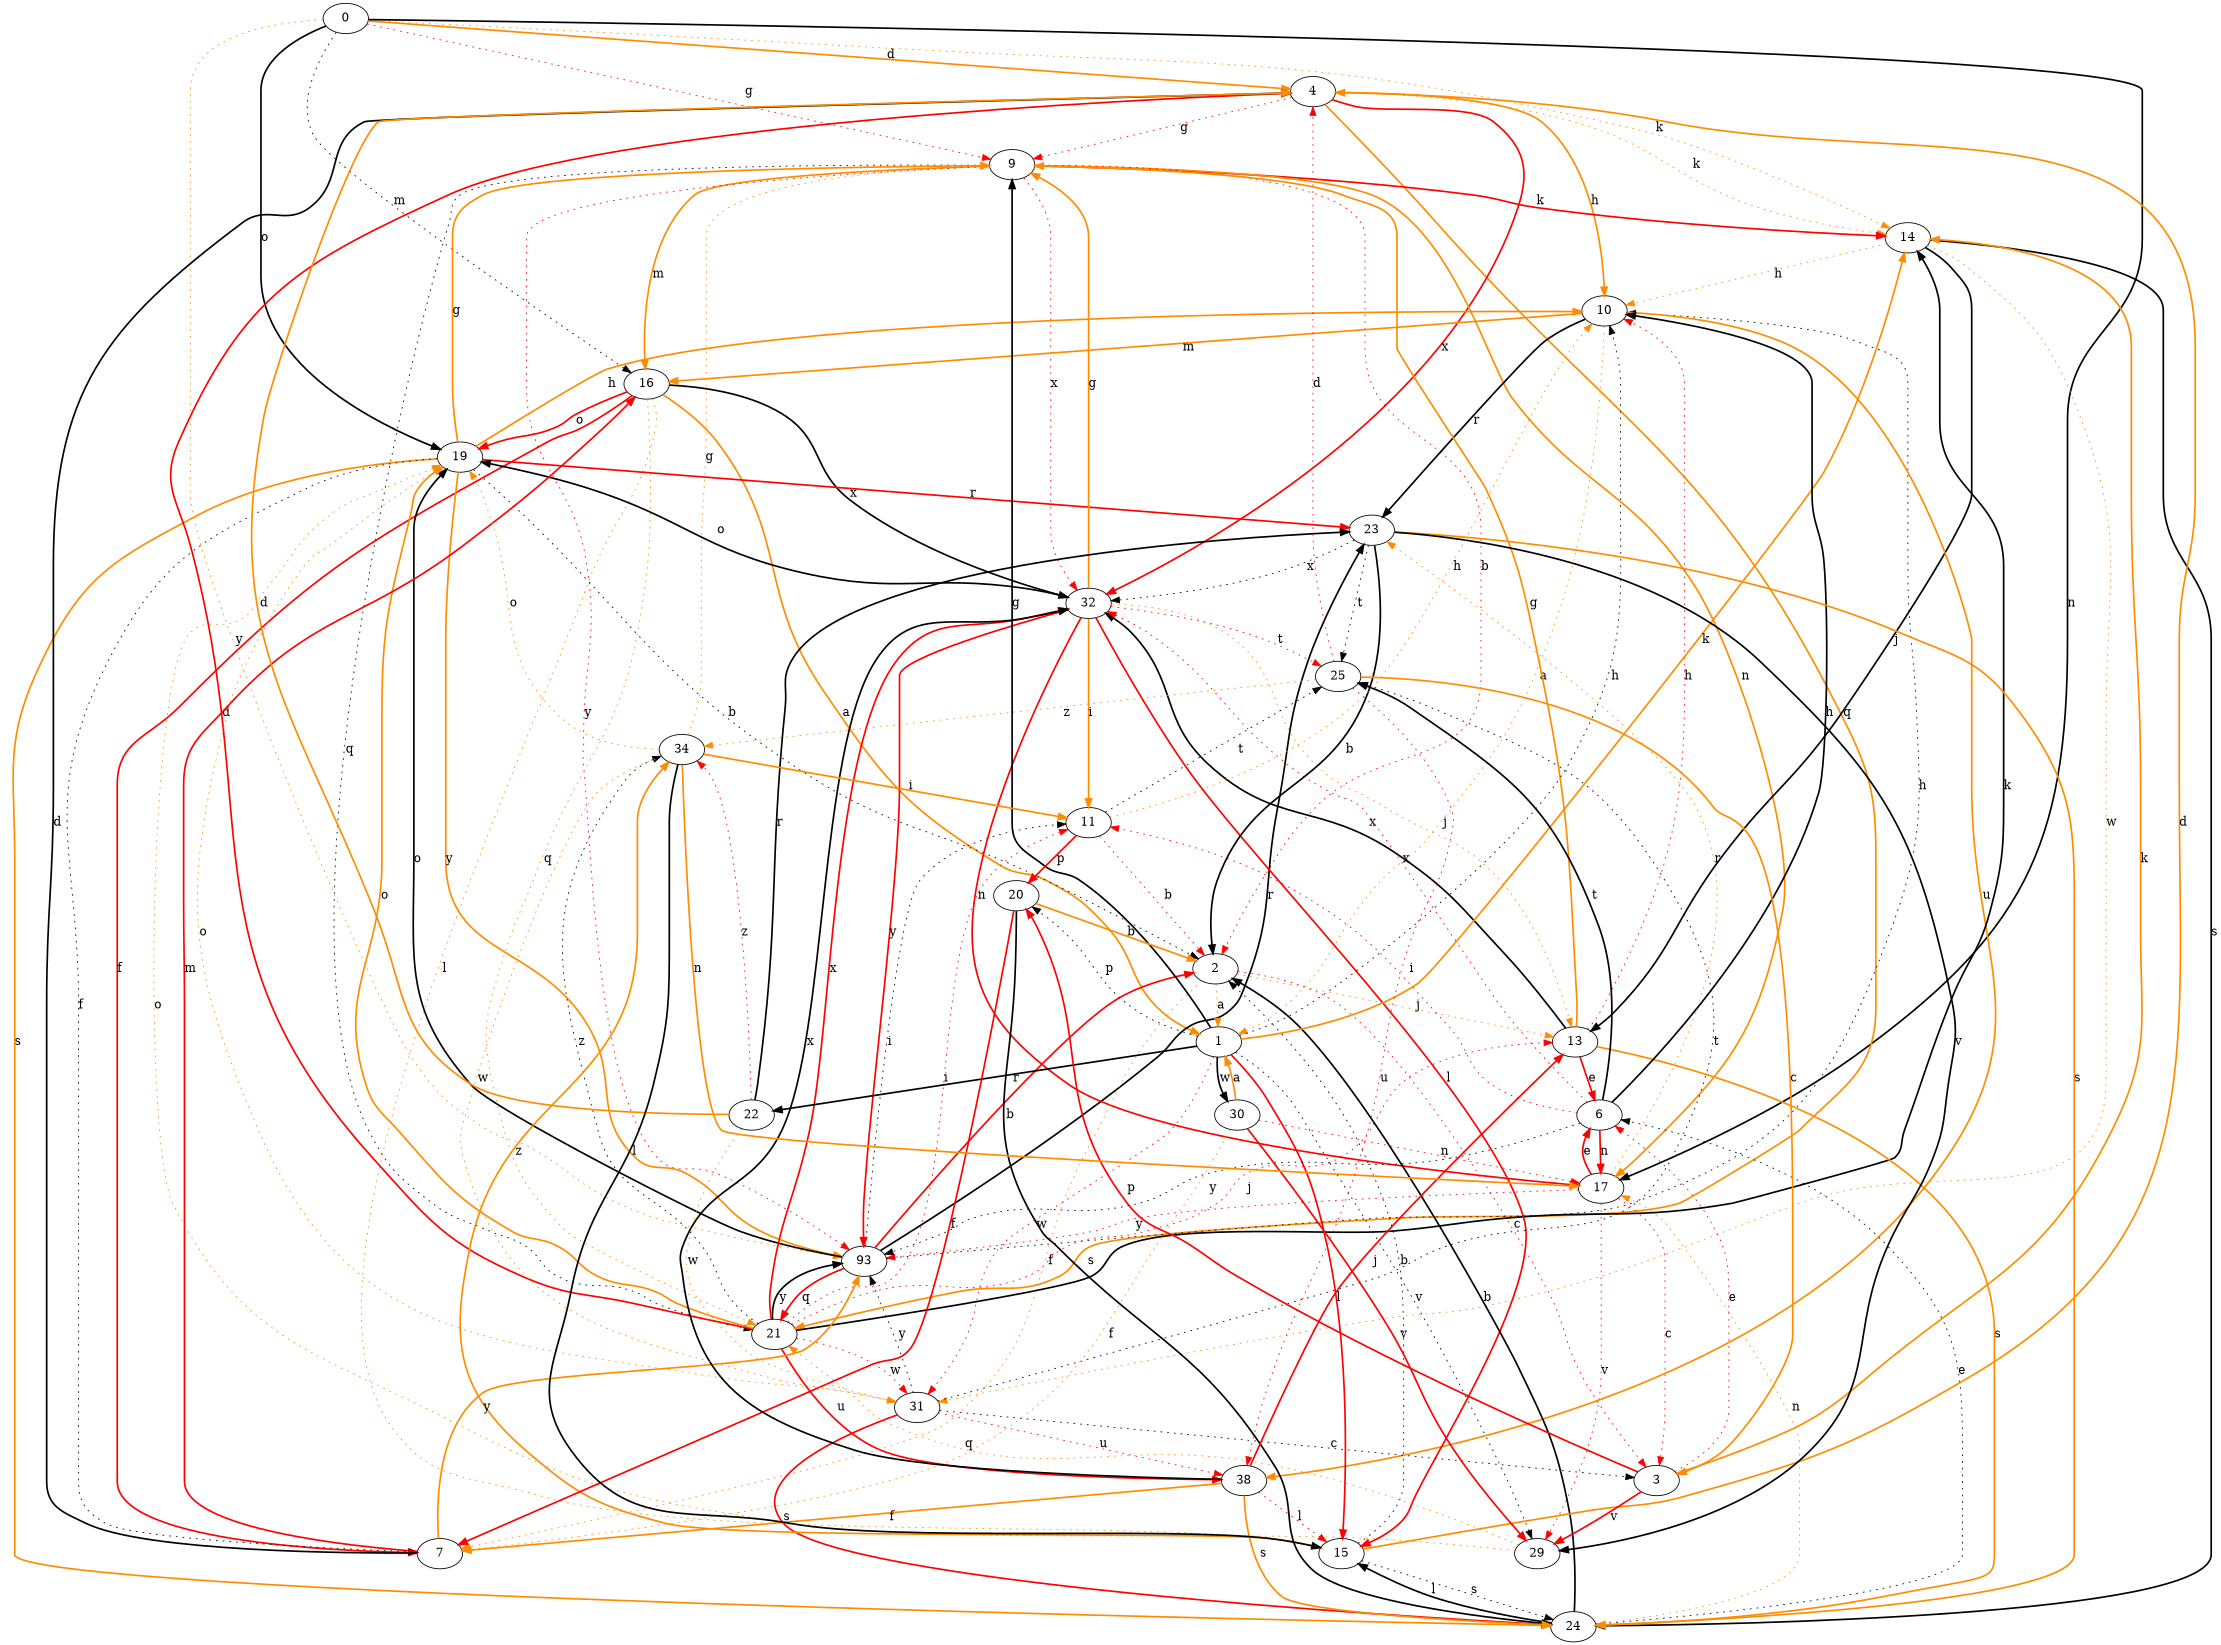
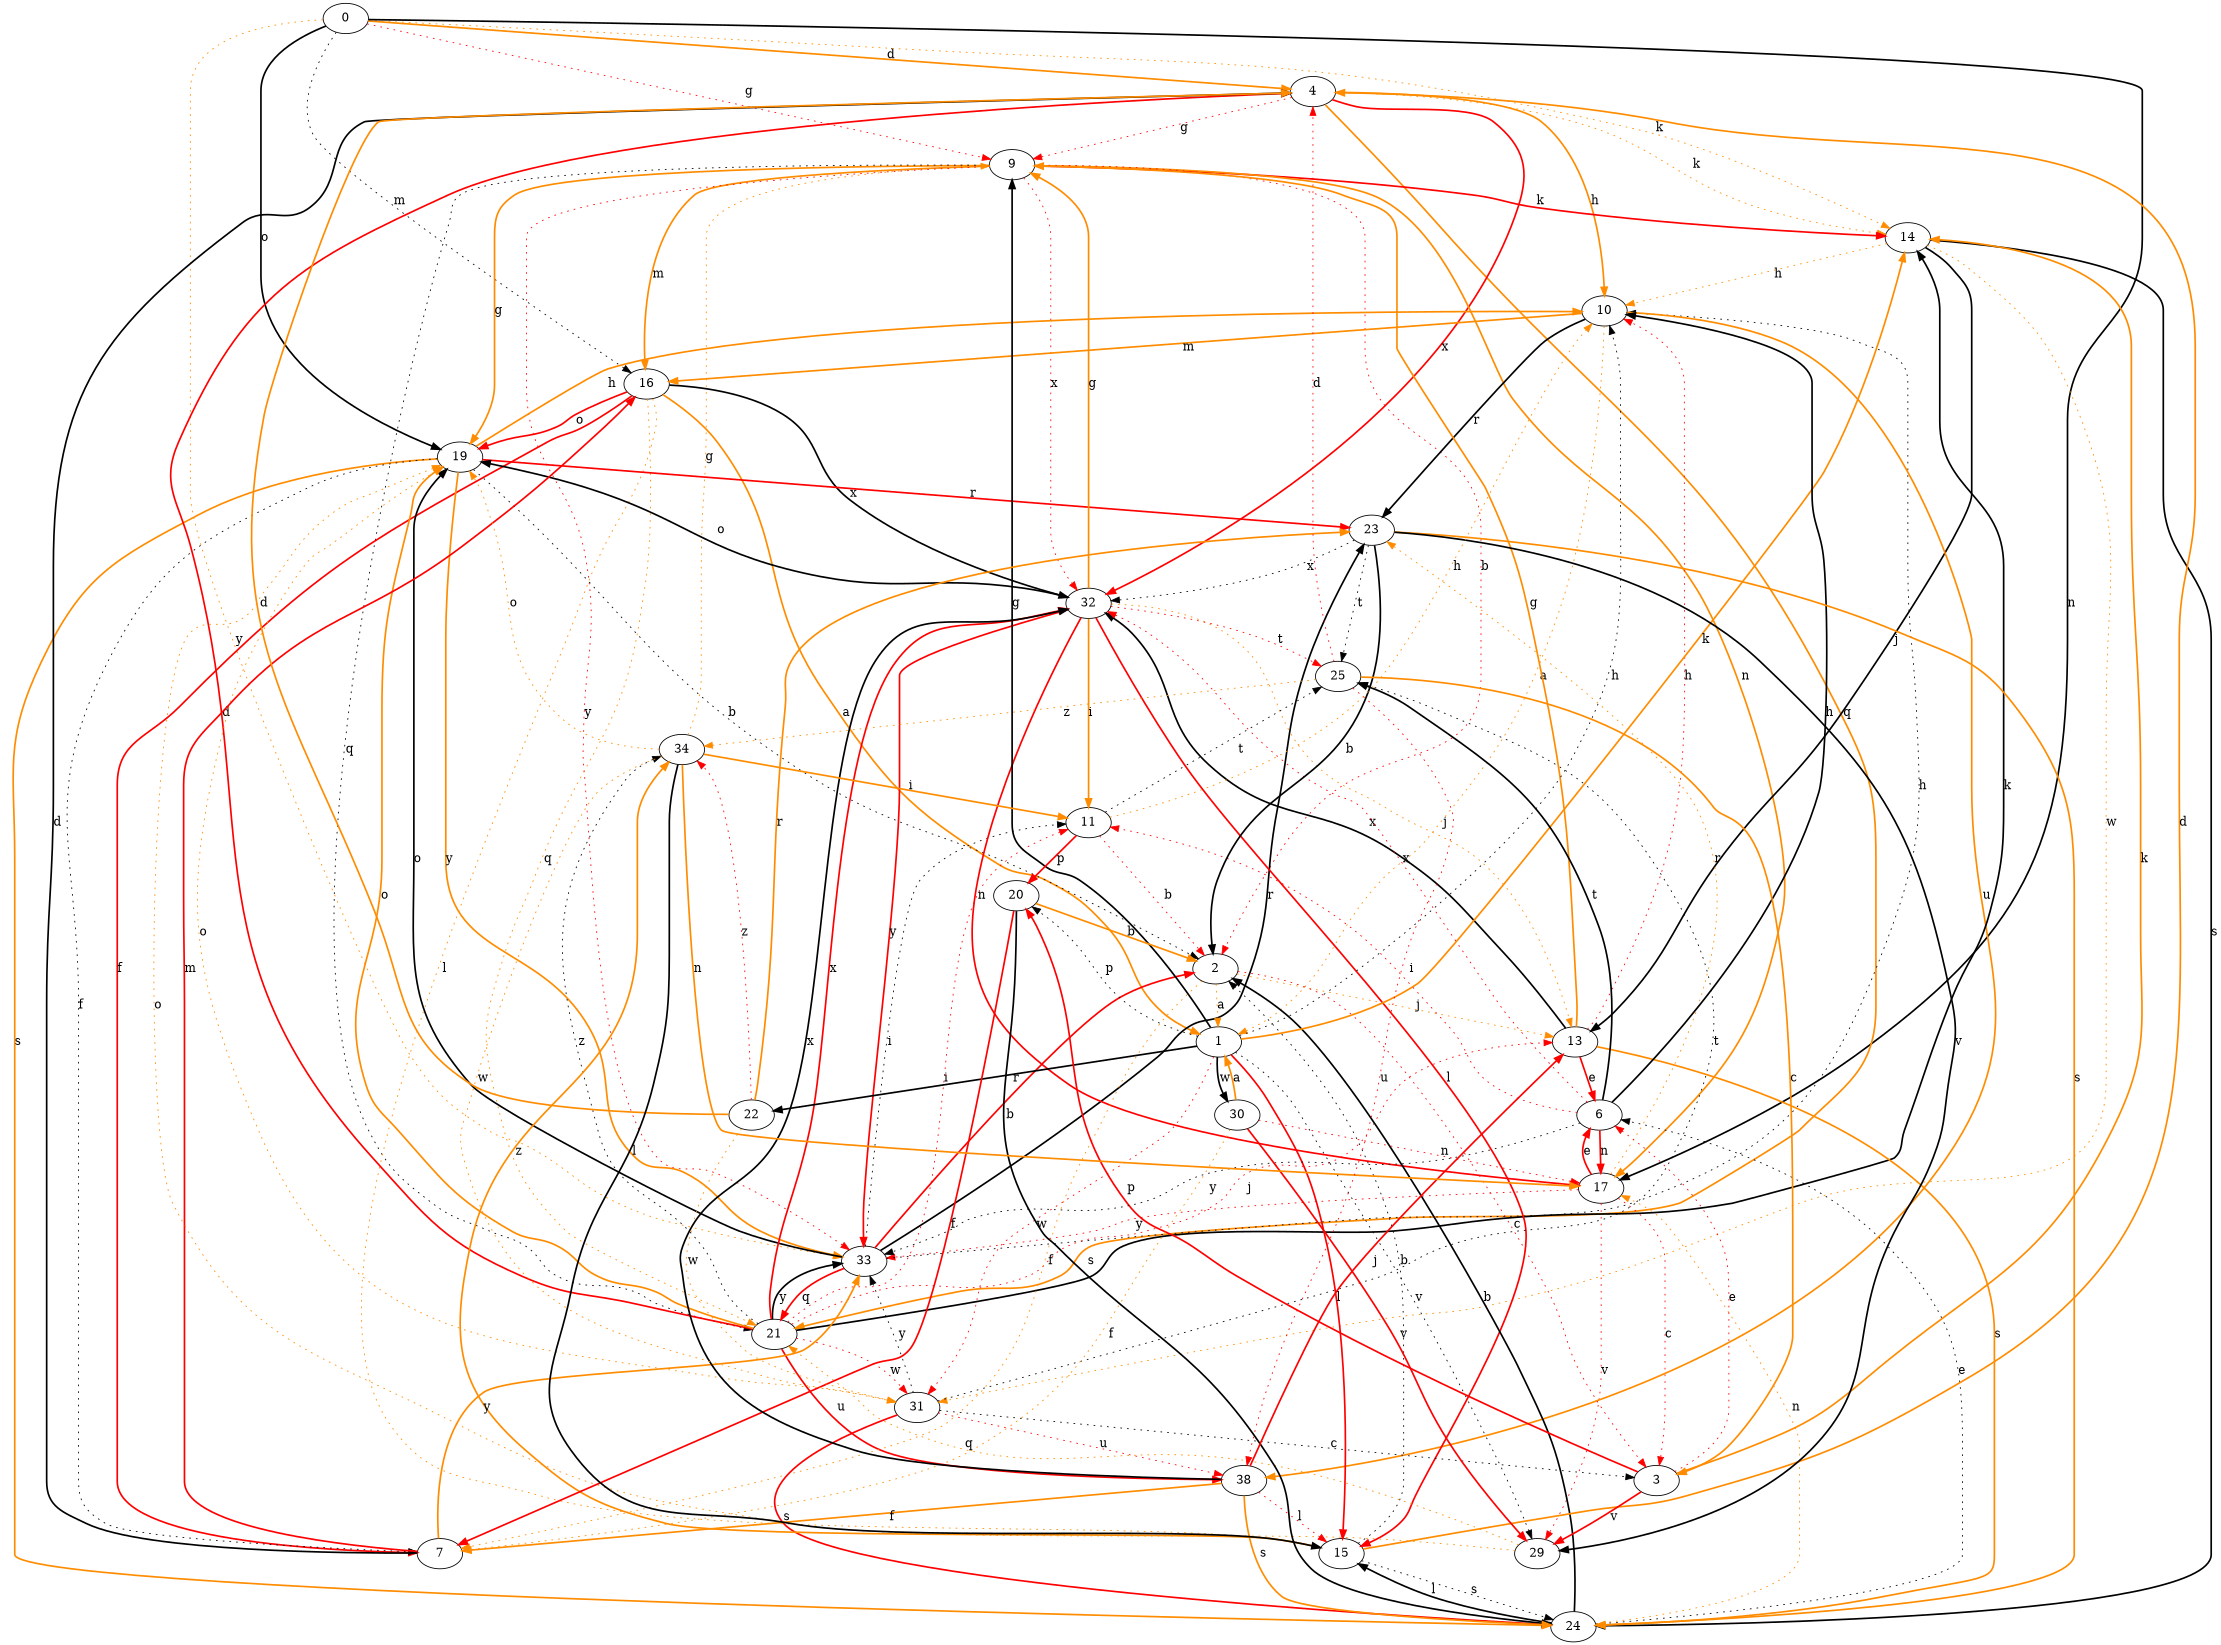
(544, 183) -> (625, 177)
(843, 619) -> (843, 619)
(864, 1261) -> (864, 1261)
